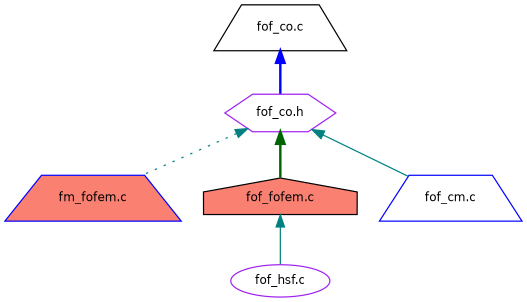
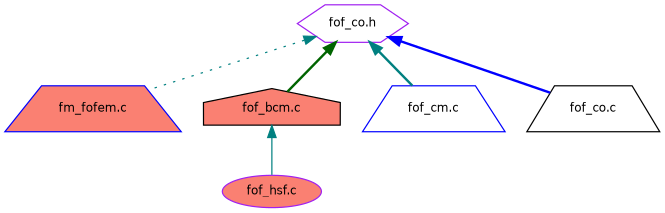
(280, 78) -> (475, 67)
(366, 156) -> (395, 68)
(280, 198) -> (272, 109)
(280, 281) -> (272, 191)
